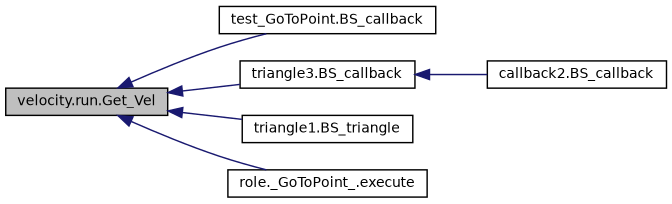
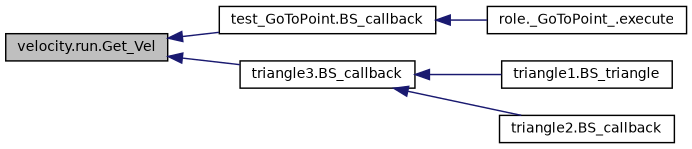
(577, 75) -> (587, 129)
(212, 116) -> (466, 75)
(198, 149) -> (469, 20)
